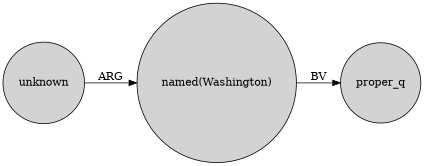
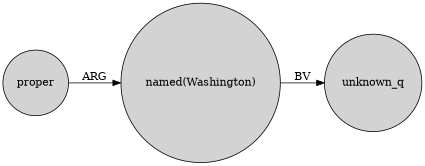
(44, 83) -> (36, 83)
(381, 83) -> (373, 83)
